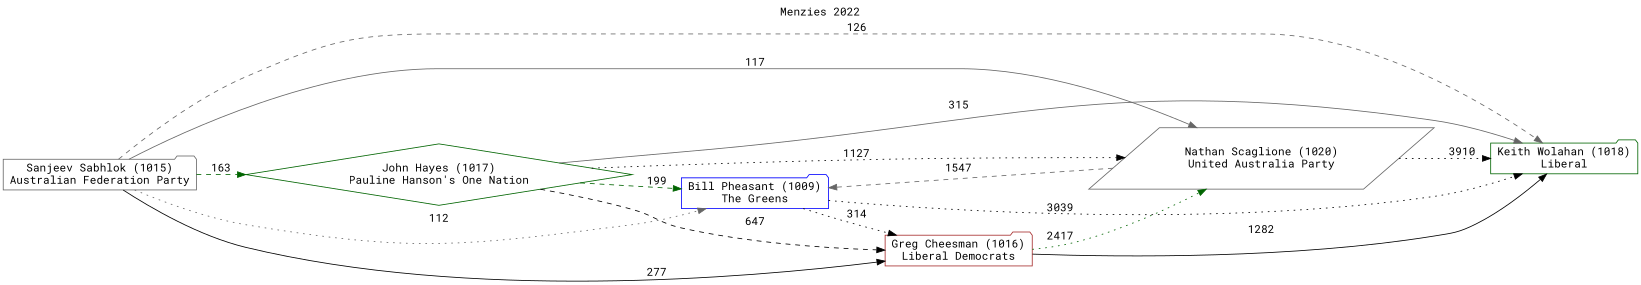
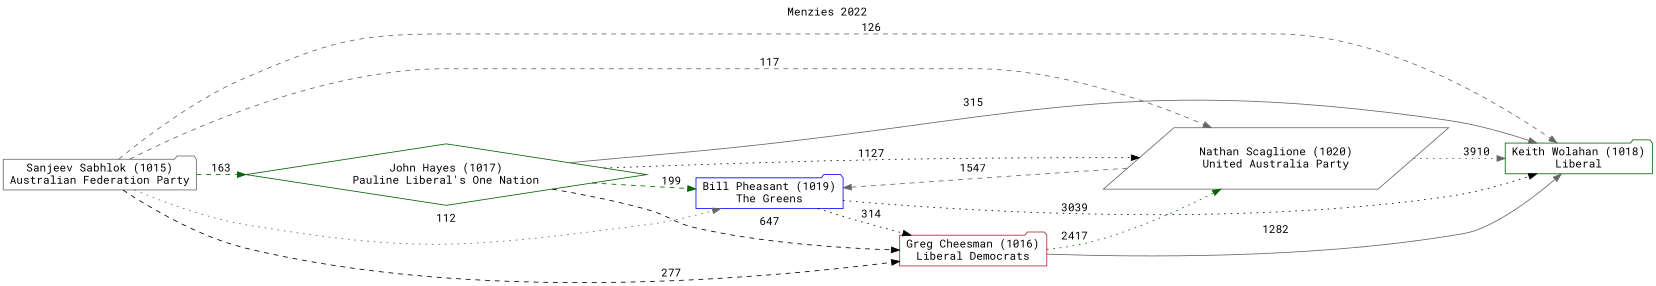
(655, 69) -> (663, 69)
(1441, 158) -> (1455, 158)
(439, 175) -> (446, 175)
(755, 193) -> (770, 193)
(1295, 251) -> (1309, 251)
(493, 279) -> (500, 281)
